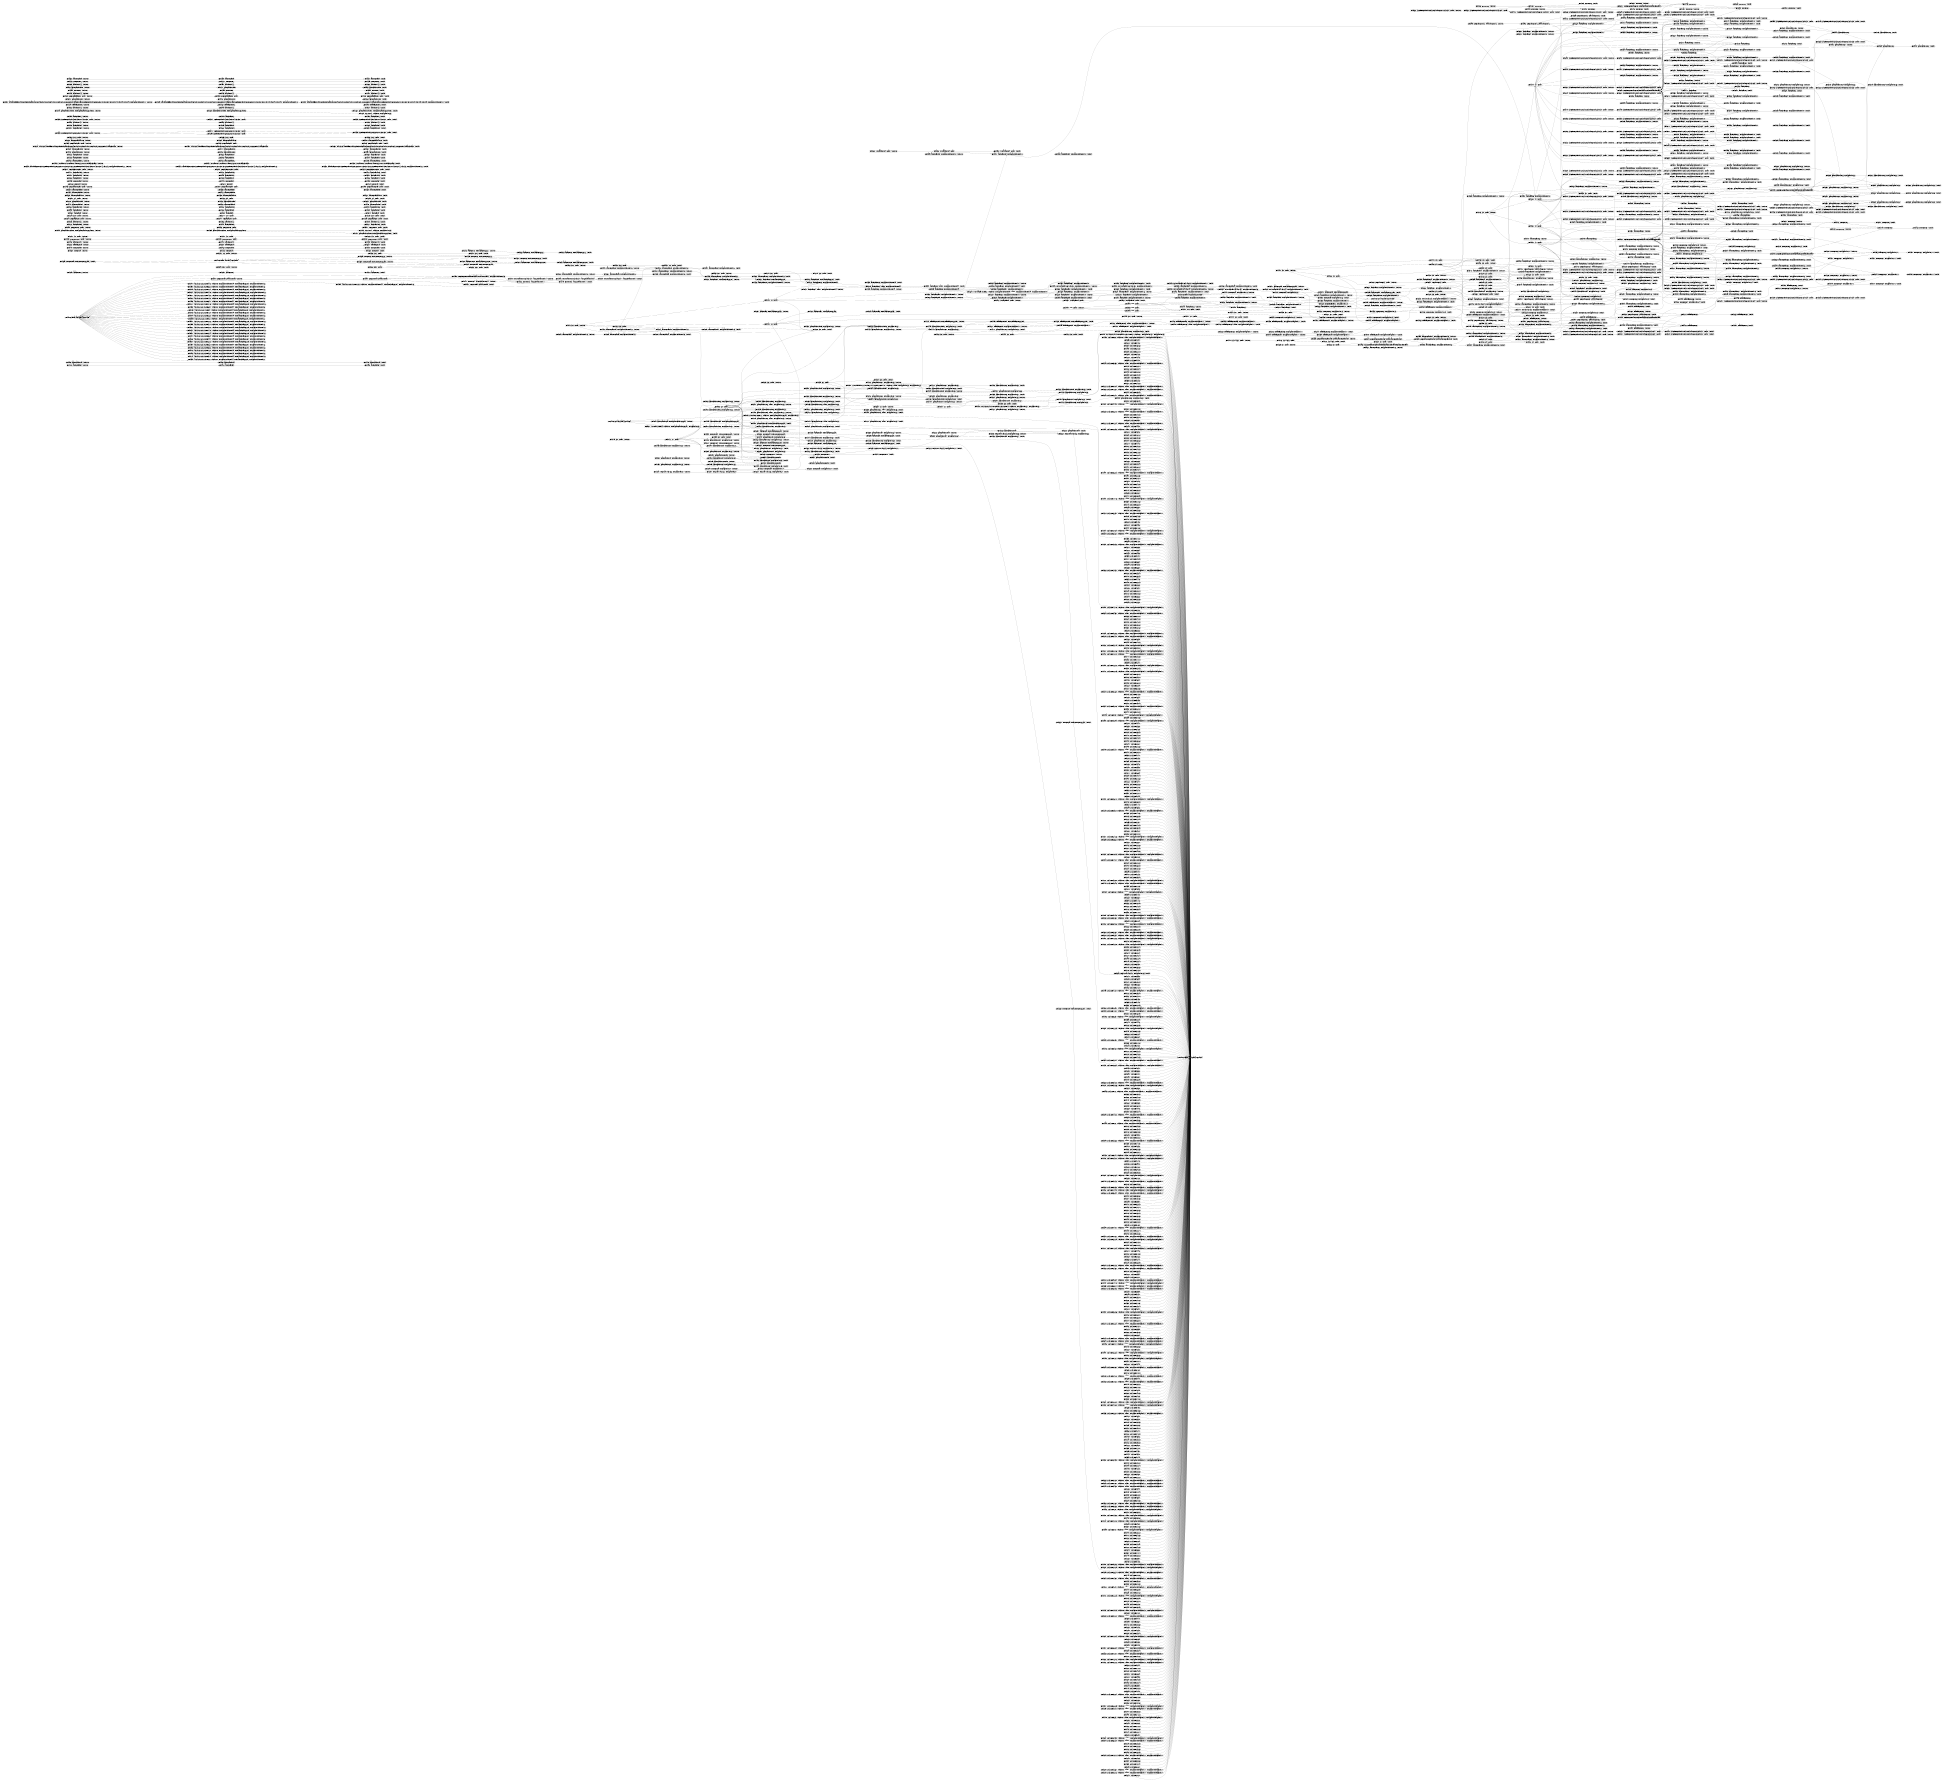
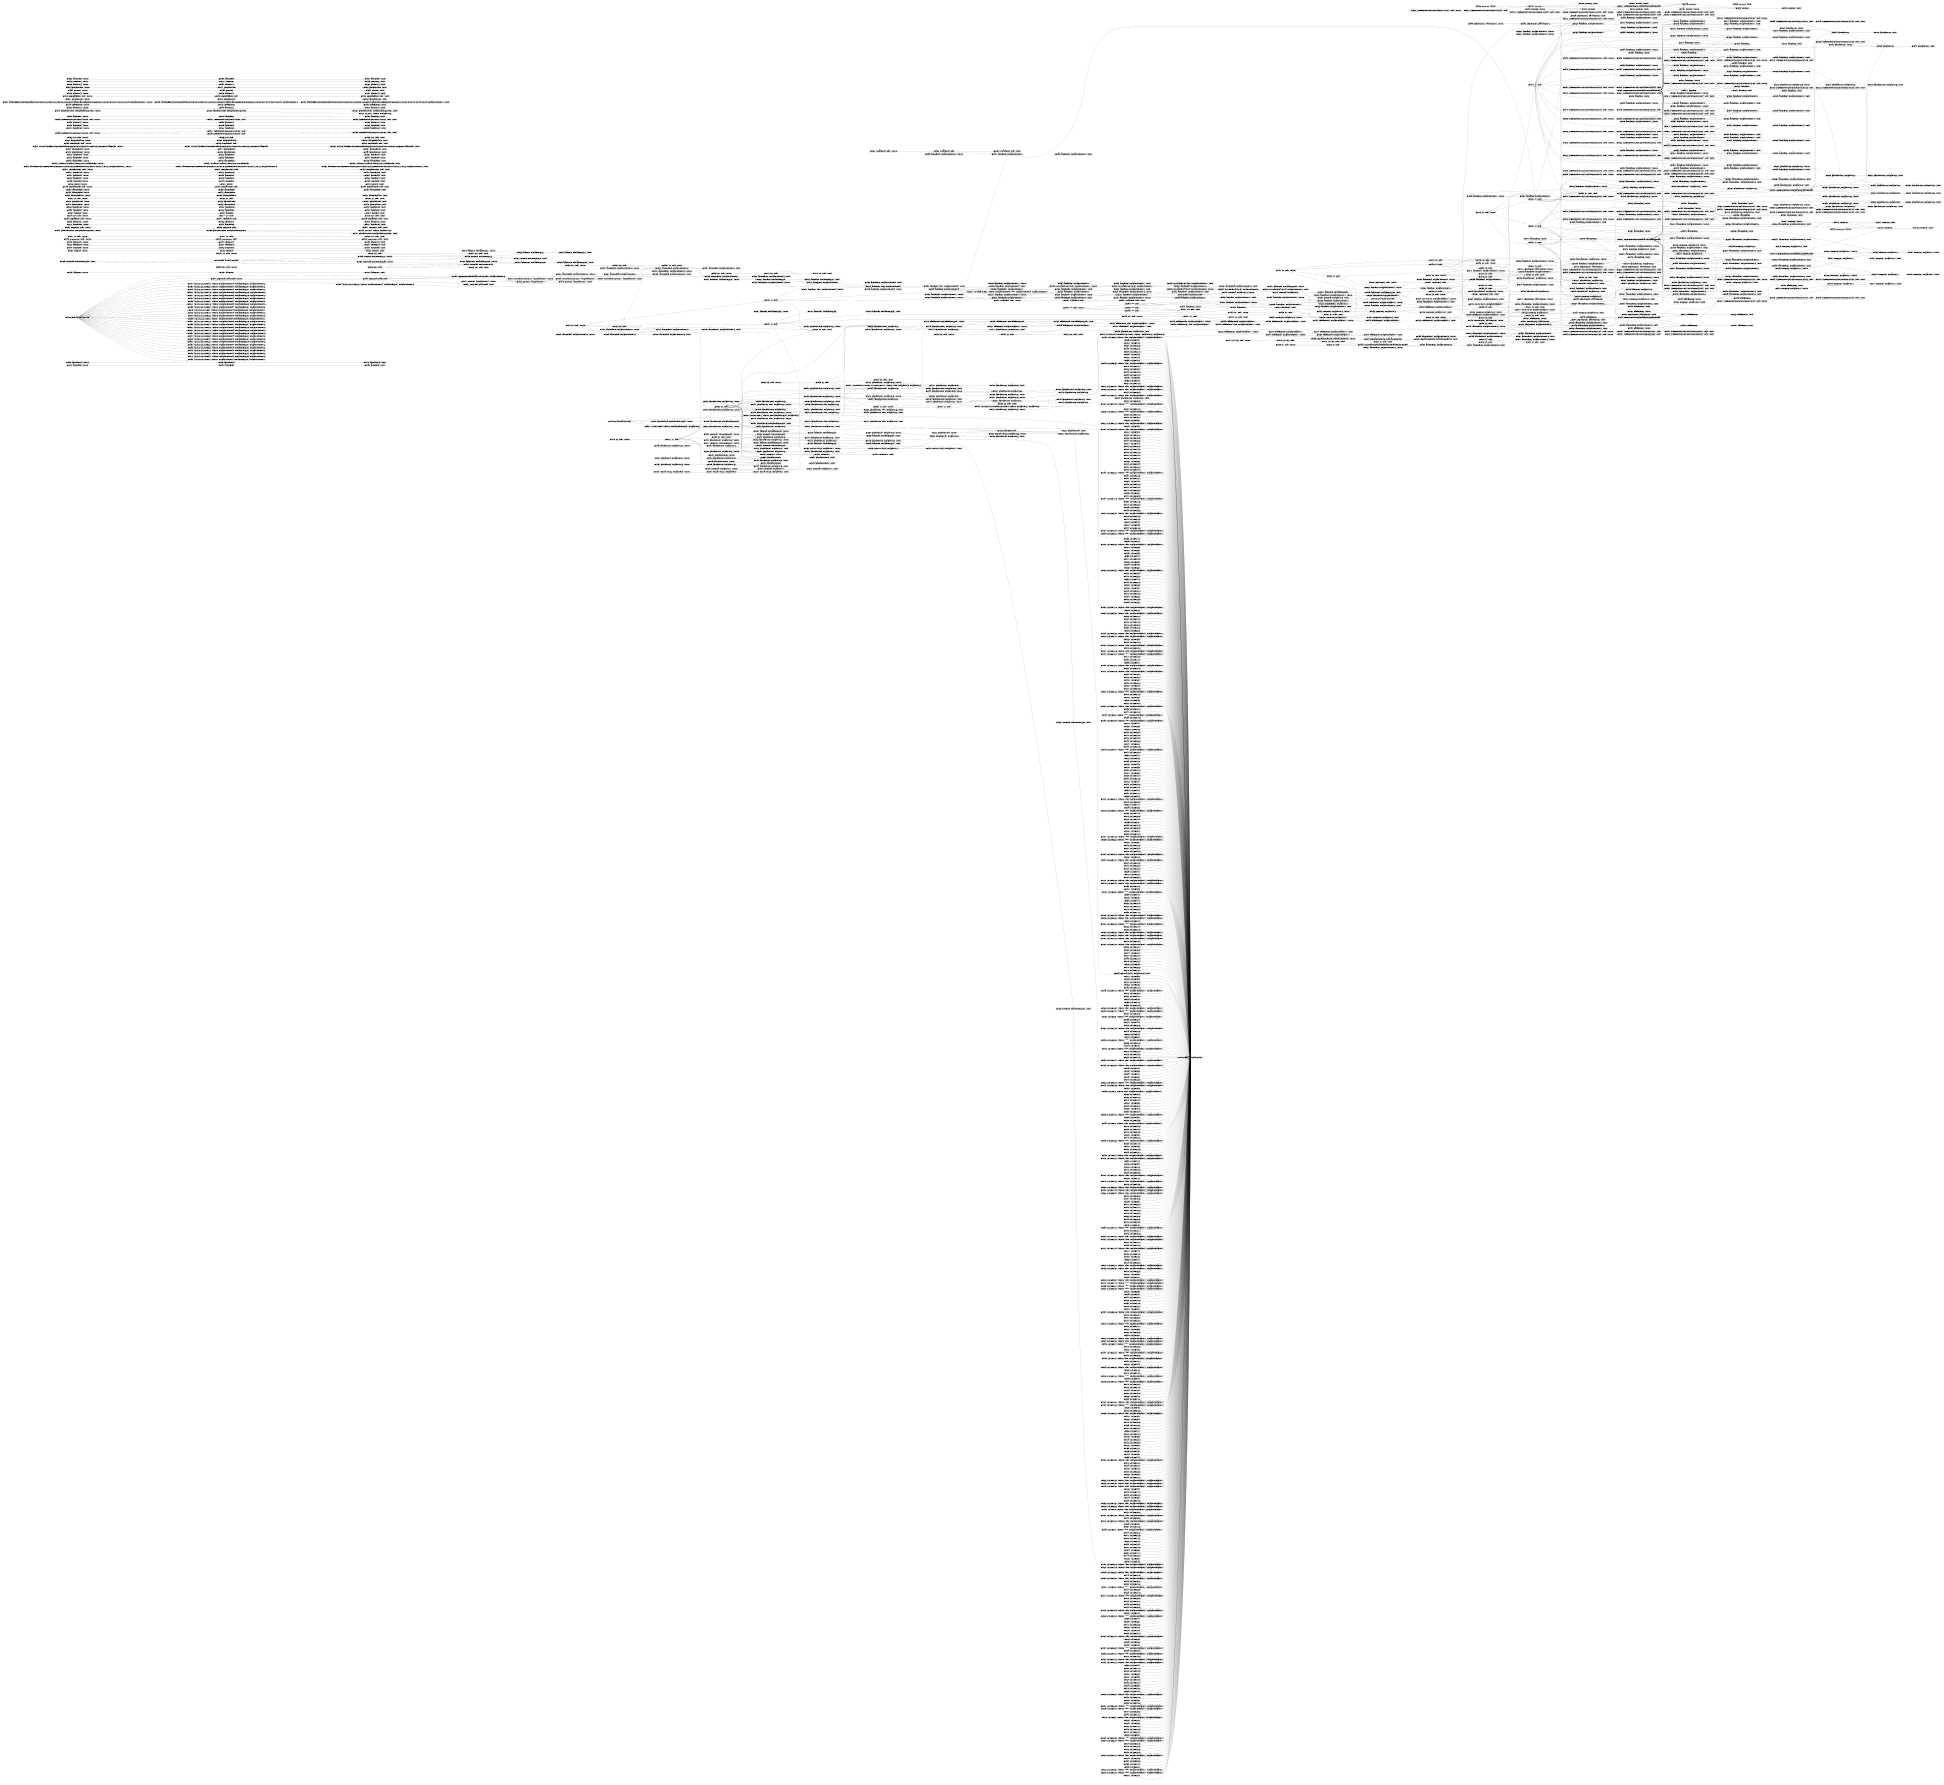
(1486, 283) -> none
(1535, 296) -> none
